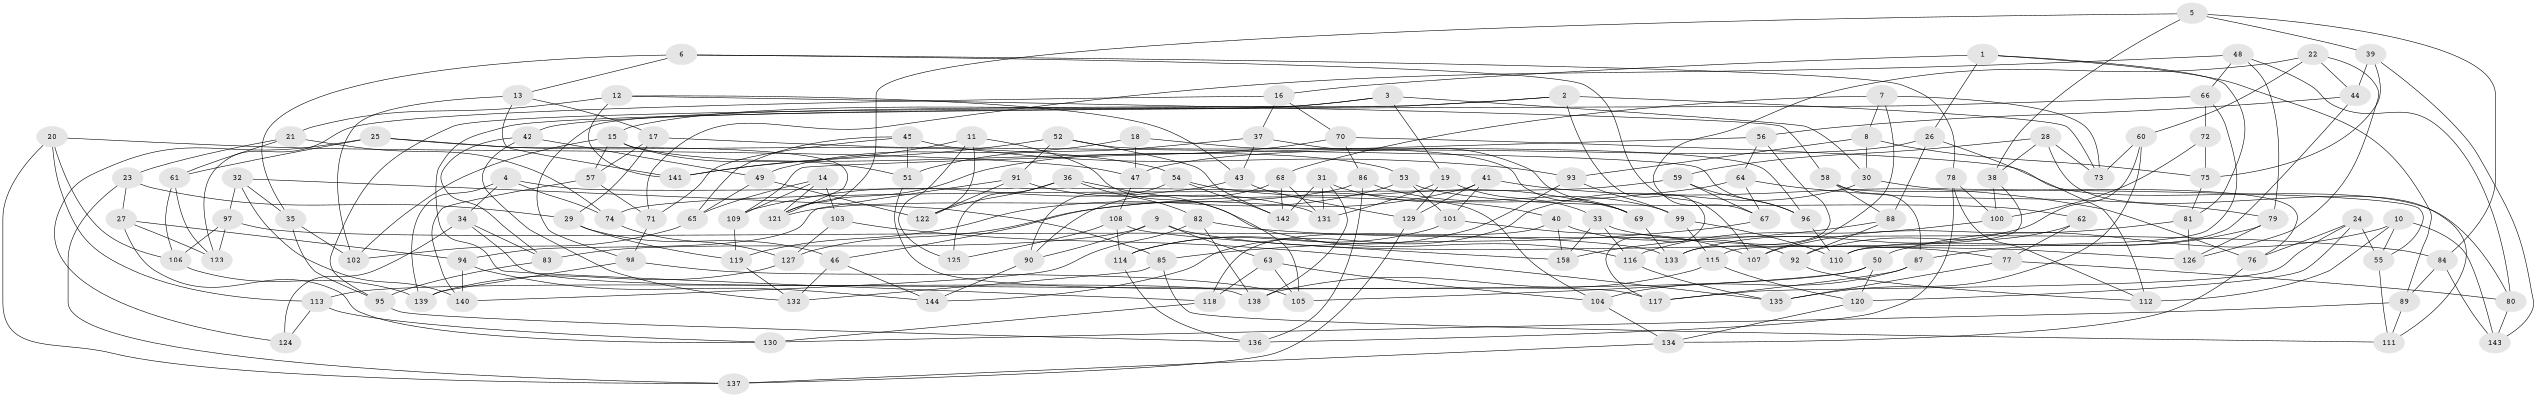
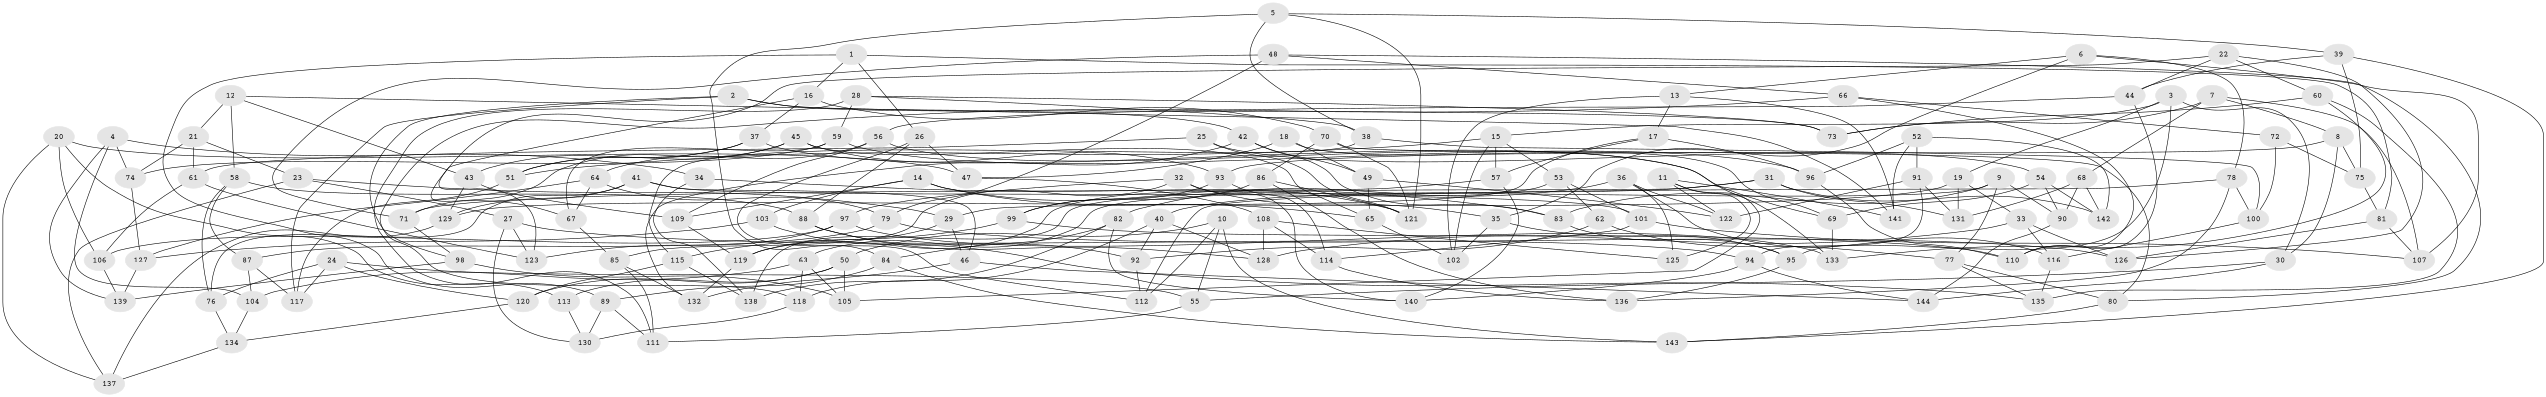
(1563, 260) -> (1263, 260)
(286, 343) -> none
